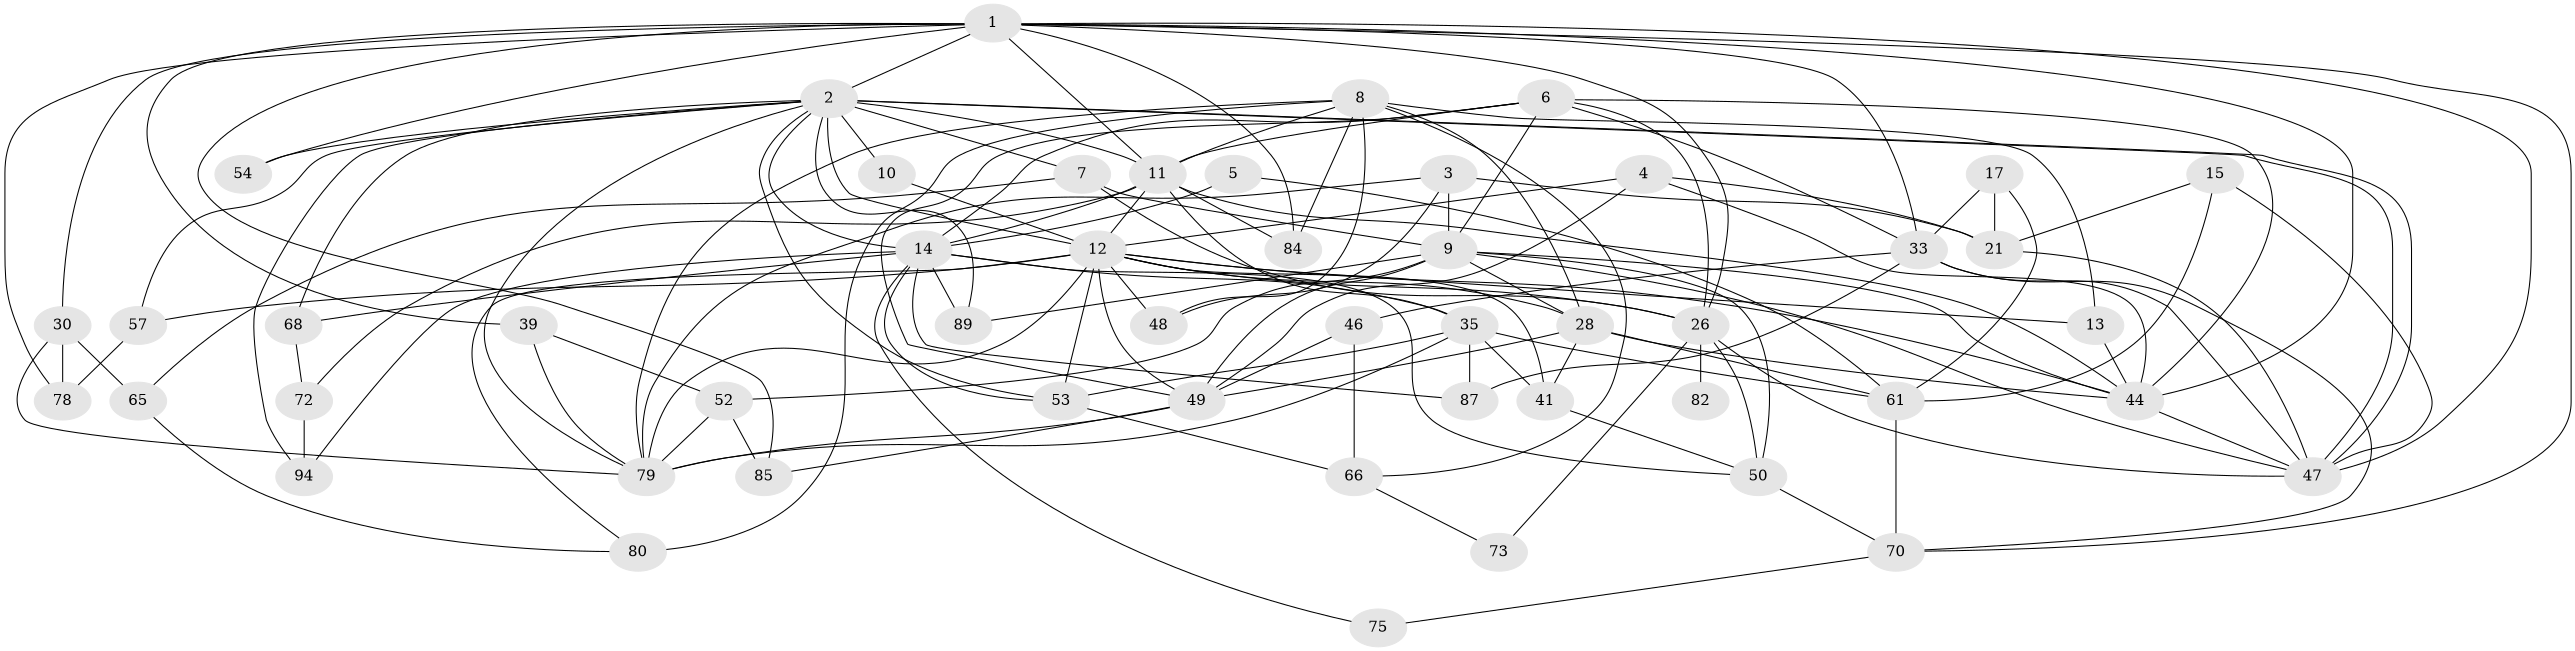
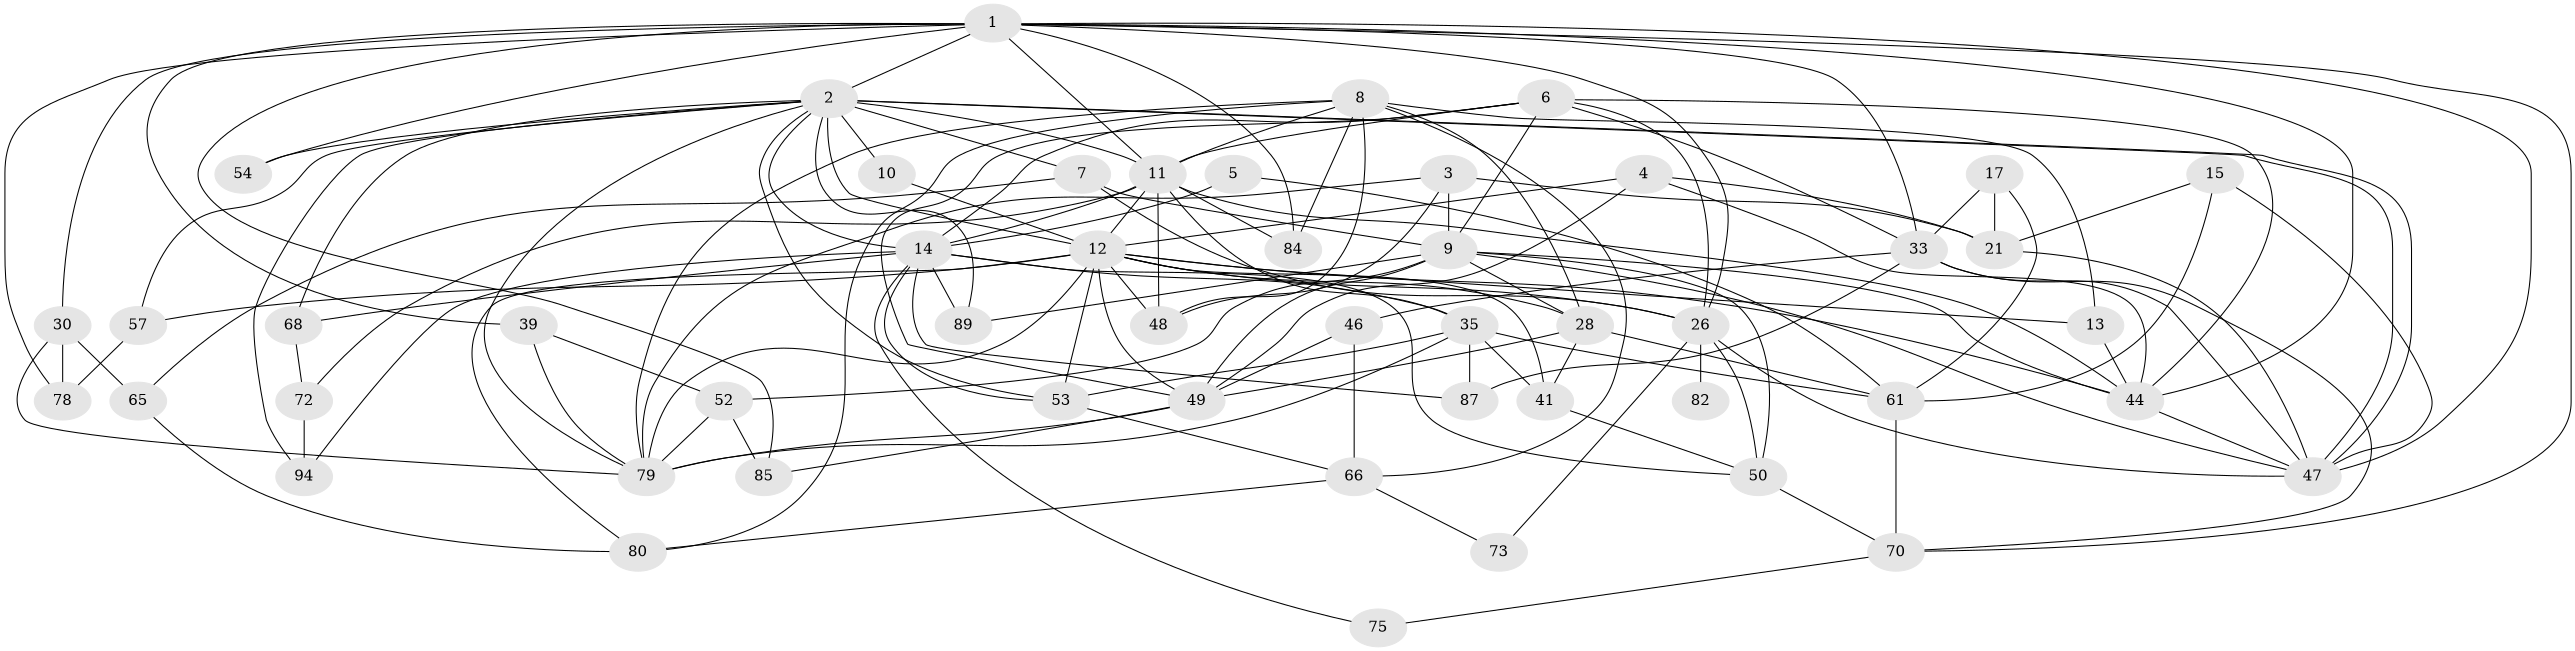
none -> (1158, 250)
(1846, 371) -> none
none -> (996, 515)
